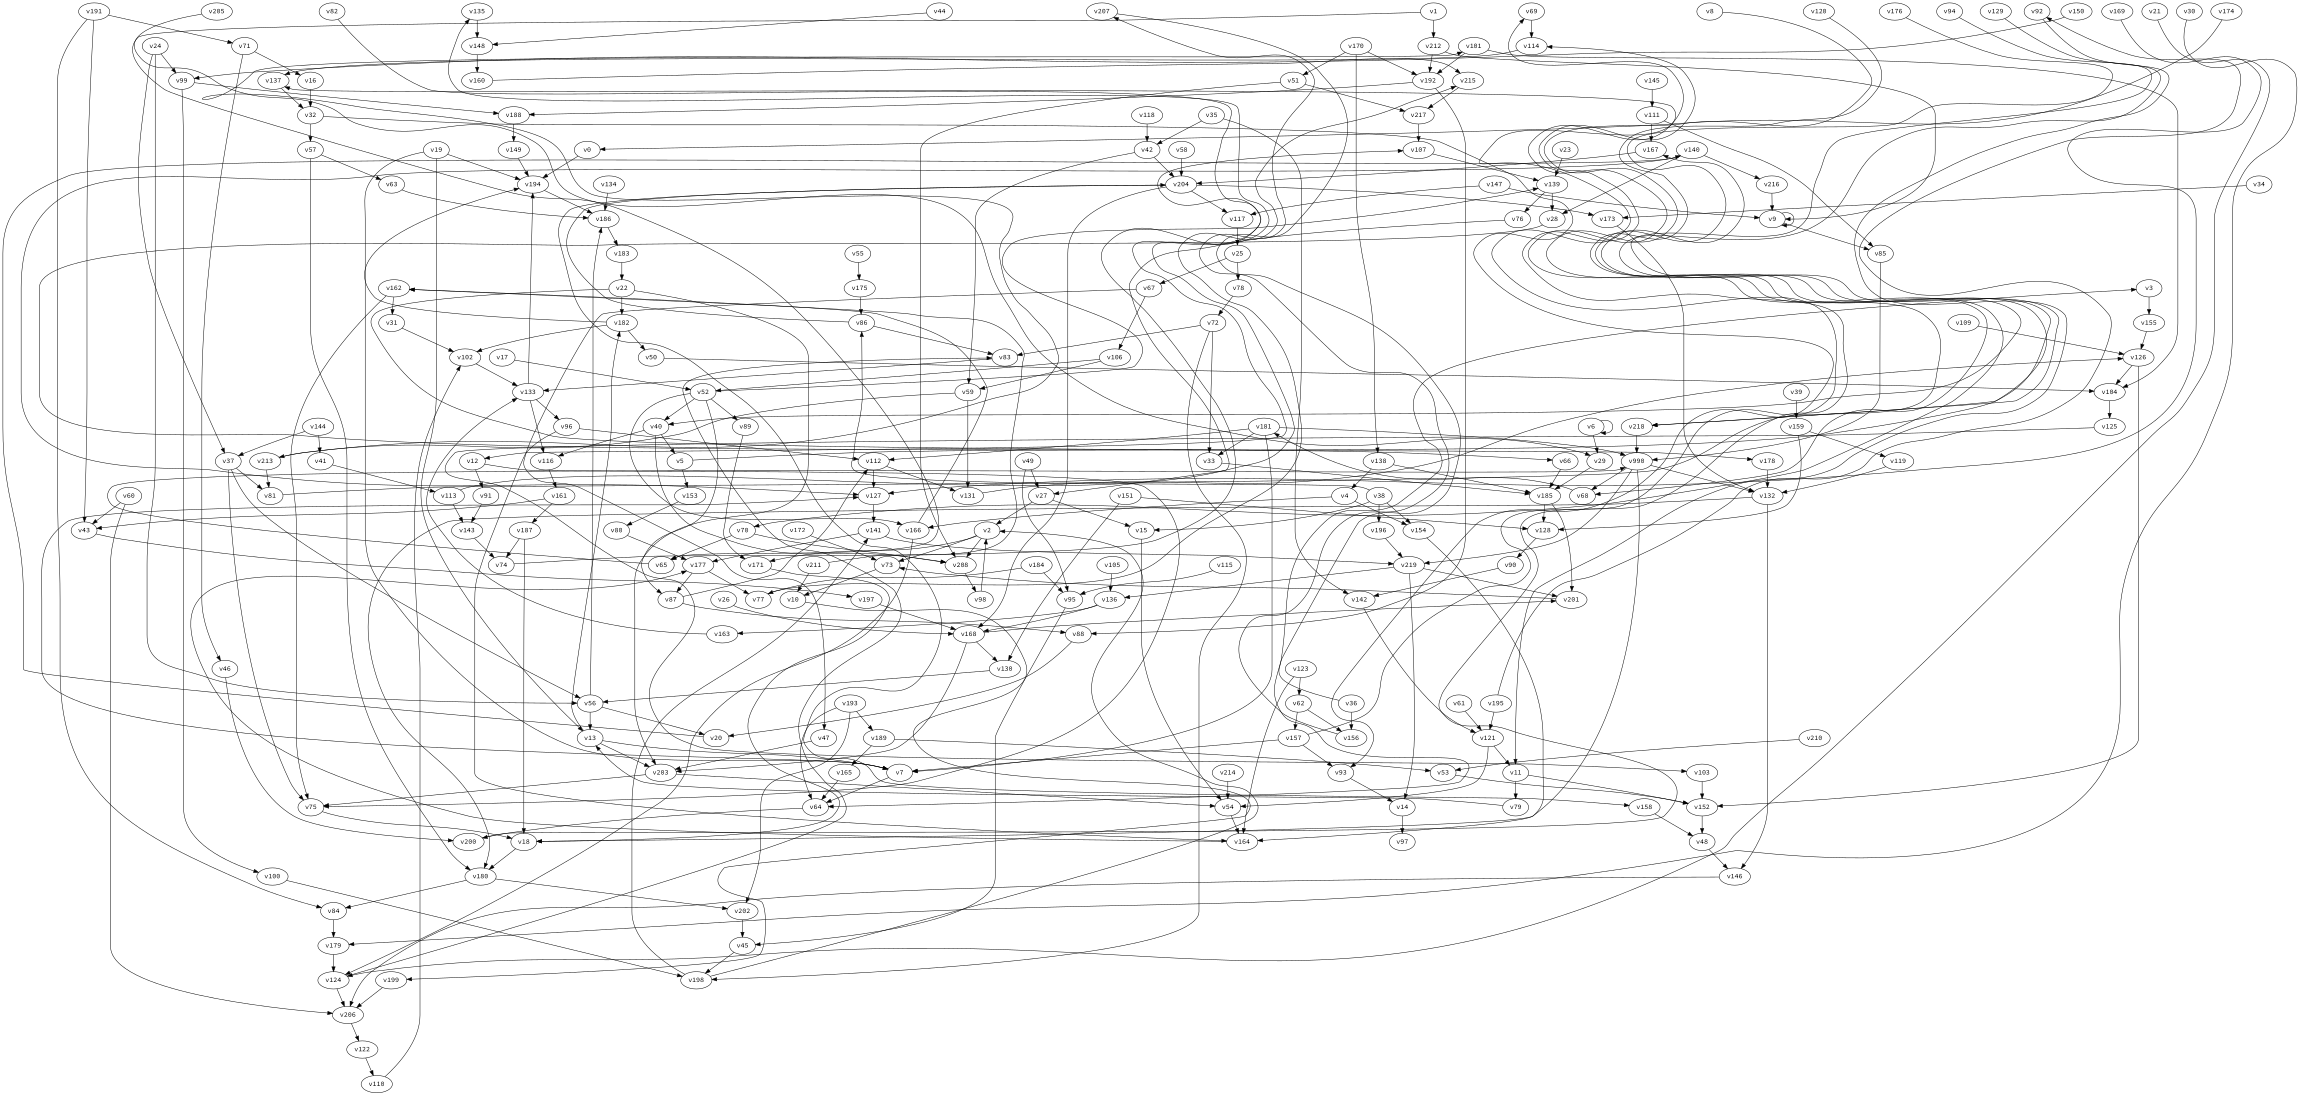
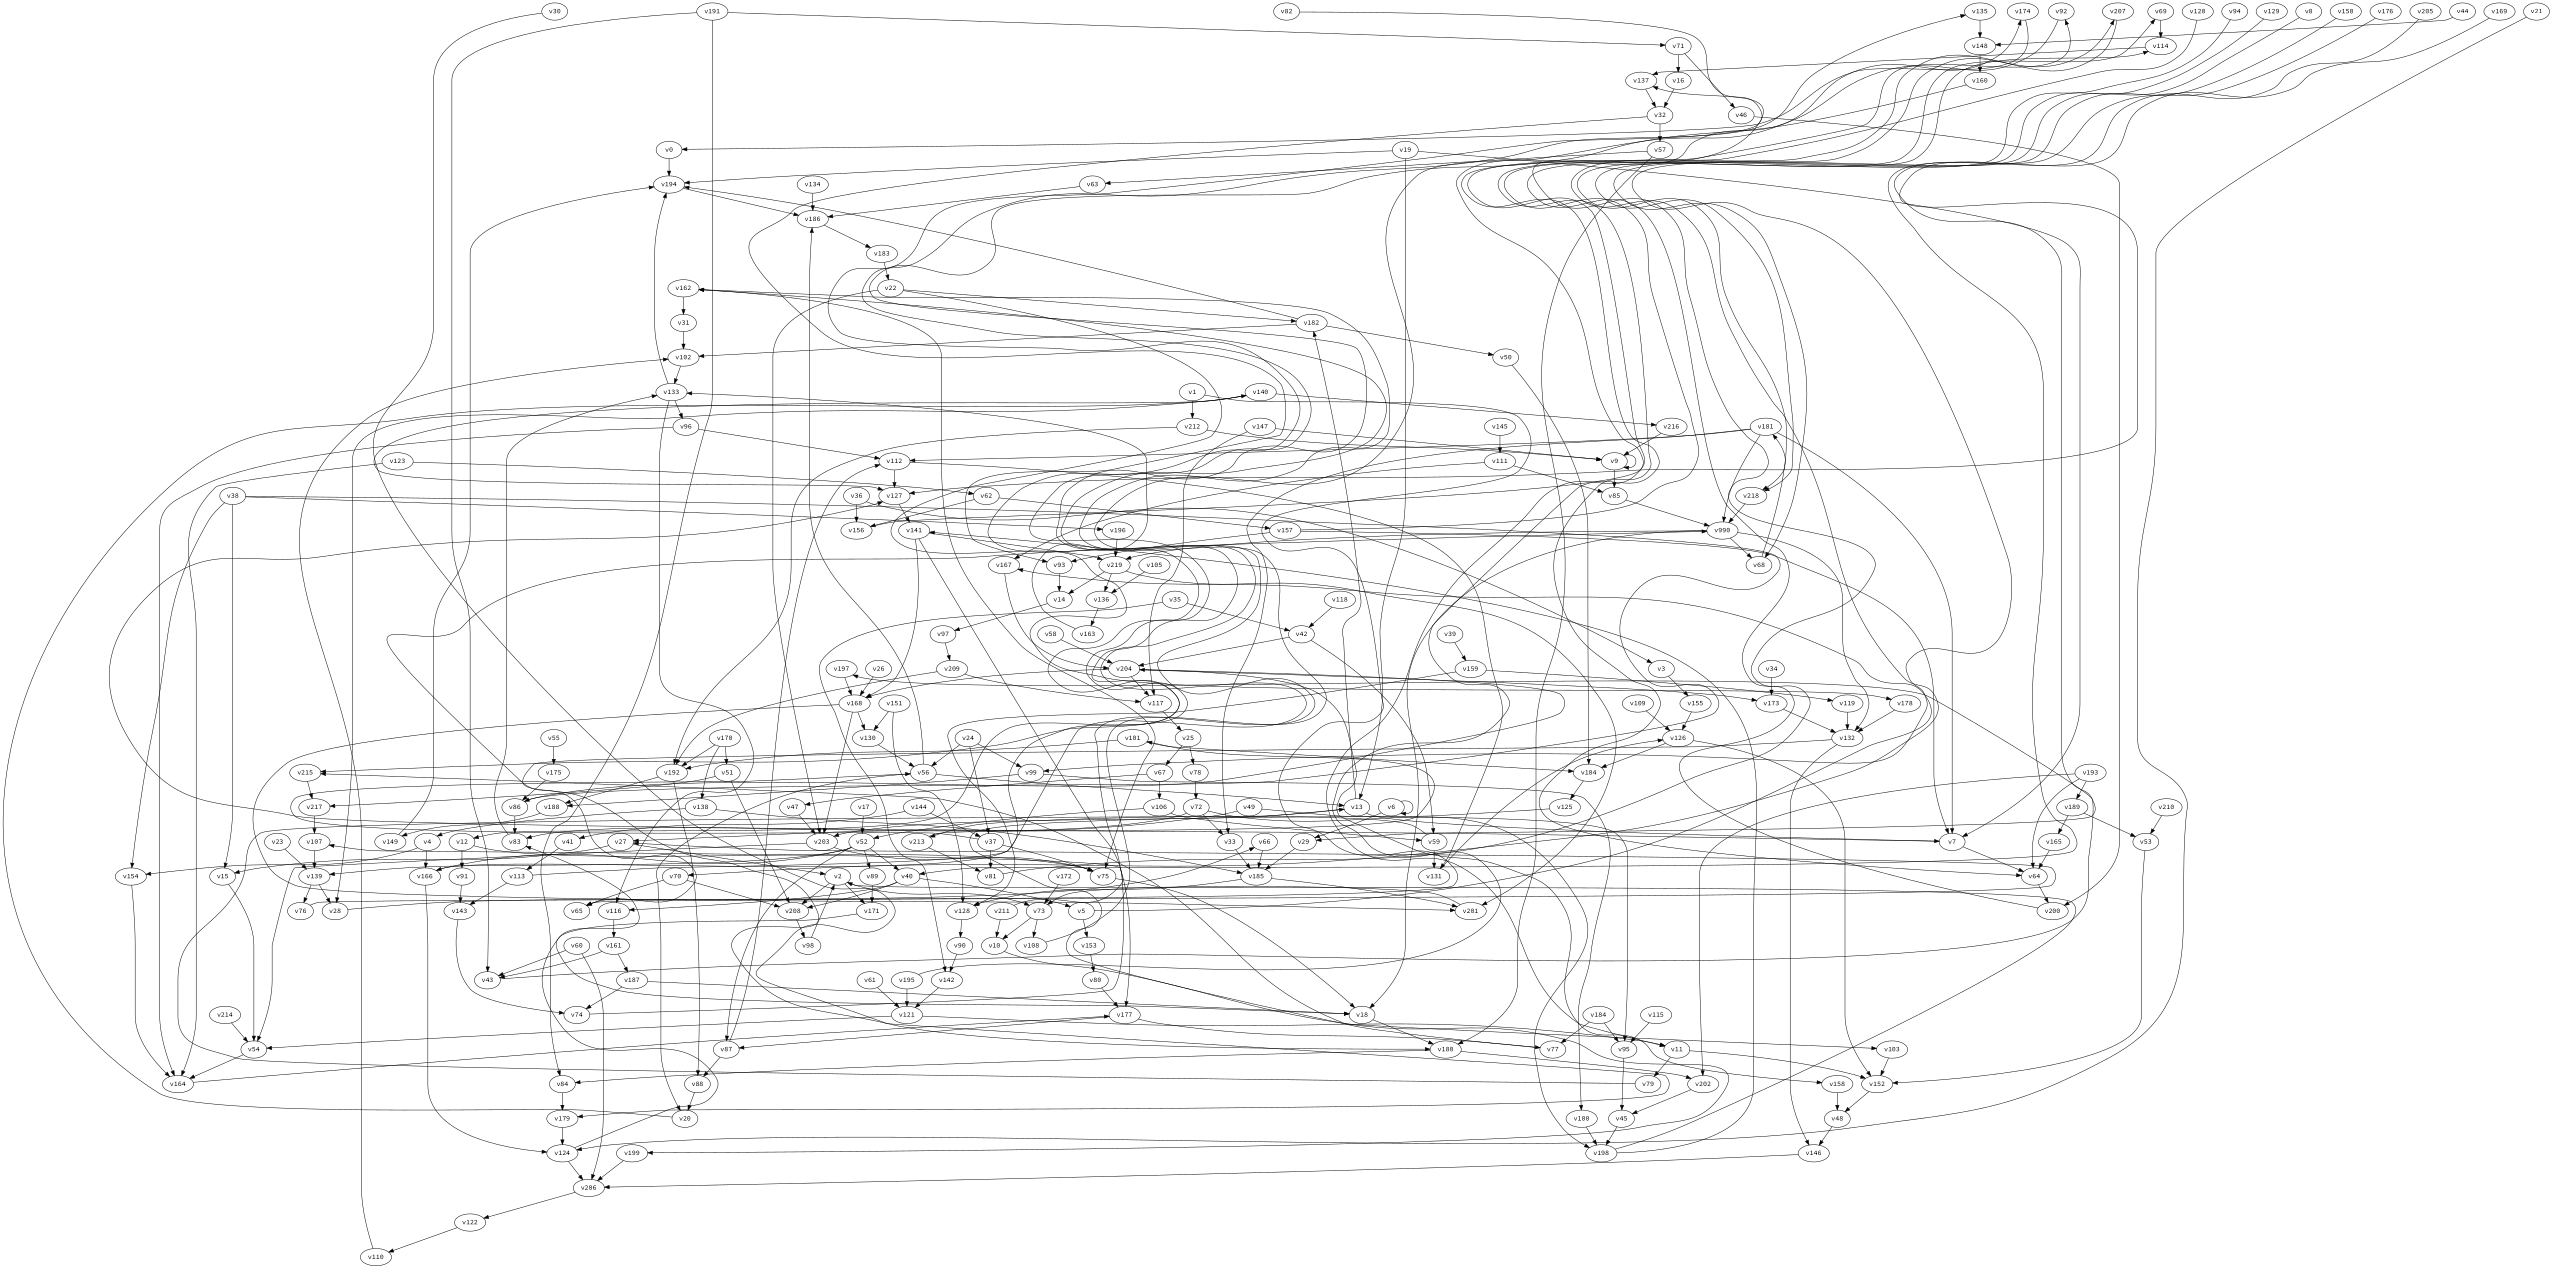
(1043, 619) -> (915, 626)
none -> (952, 669)
none -> (1031, 946)
